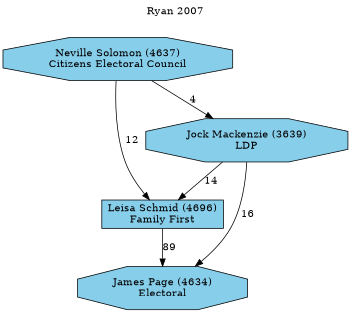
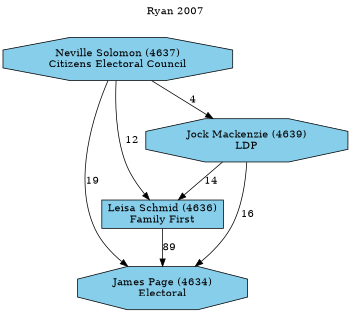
(247, 140) -> (247, 140)
none -> (85, 175)
(163, 214) -> (163, 214)
